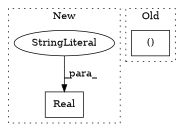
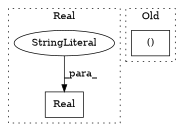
(64, 17) -> (64, 17)
